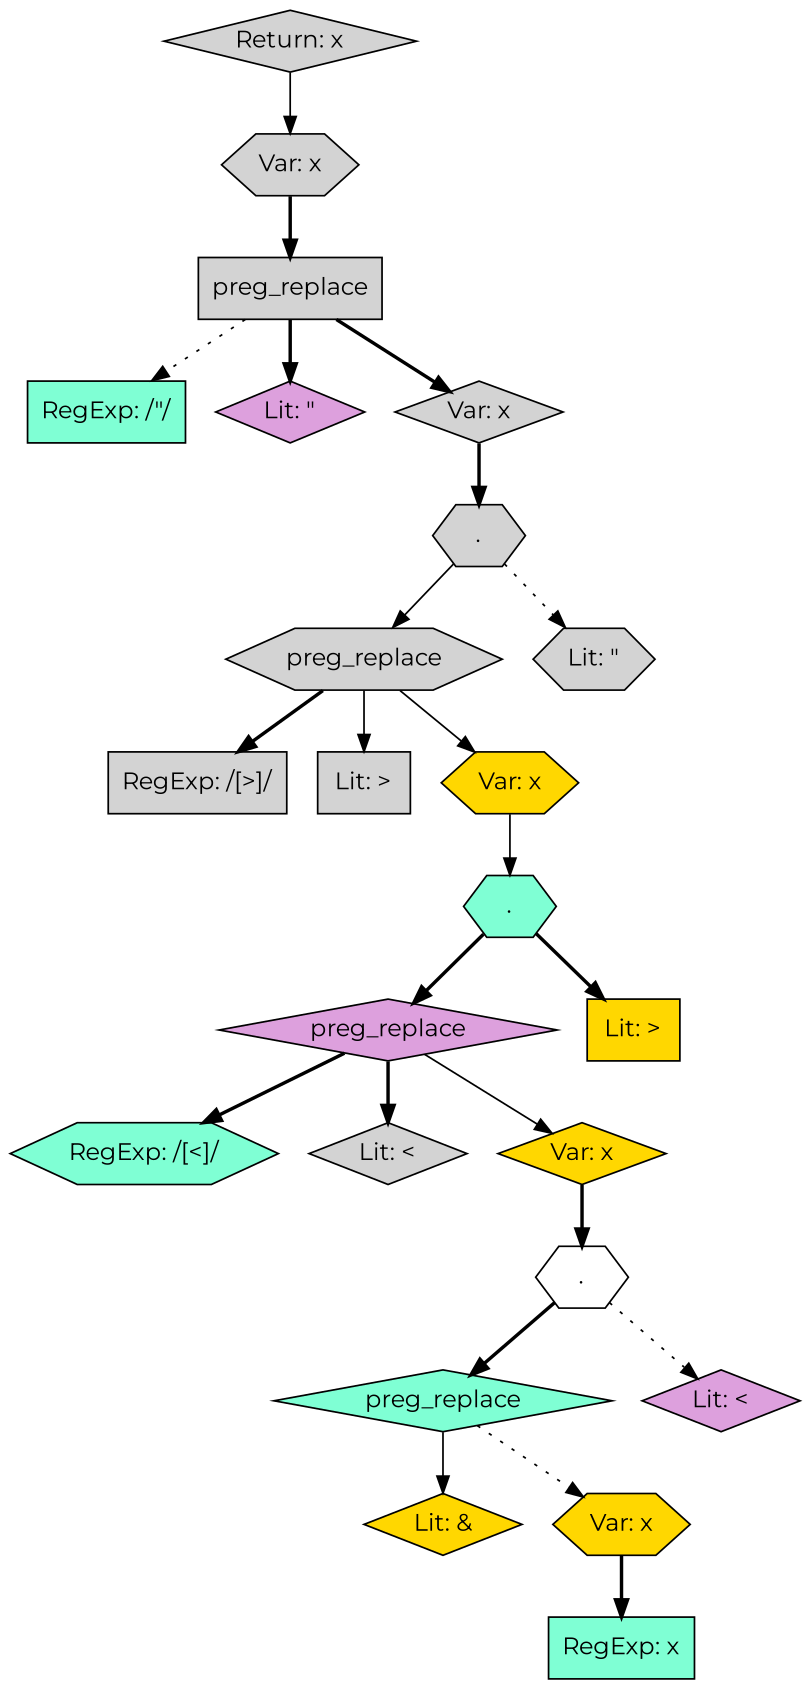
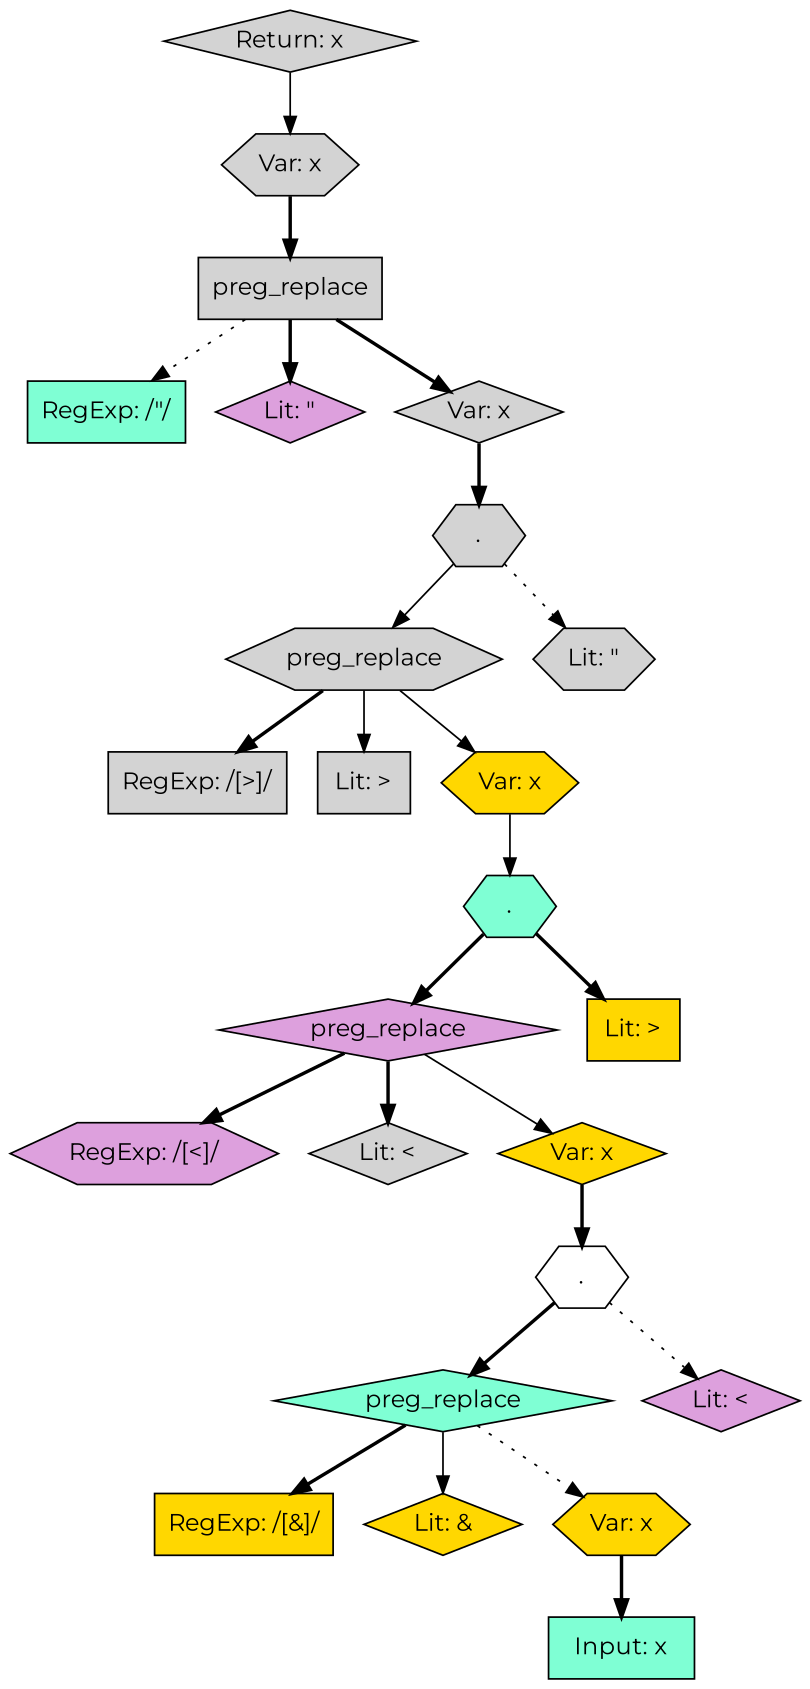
(144, 1154) -> (144, 1154)
none -> (244, 1524)
(622, 1648) -> (622, 1648)
